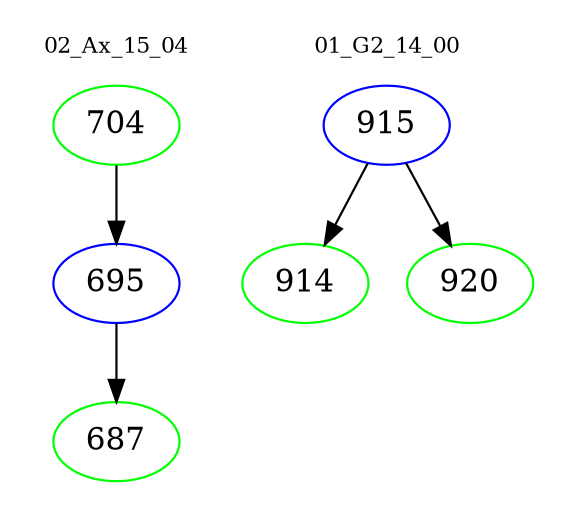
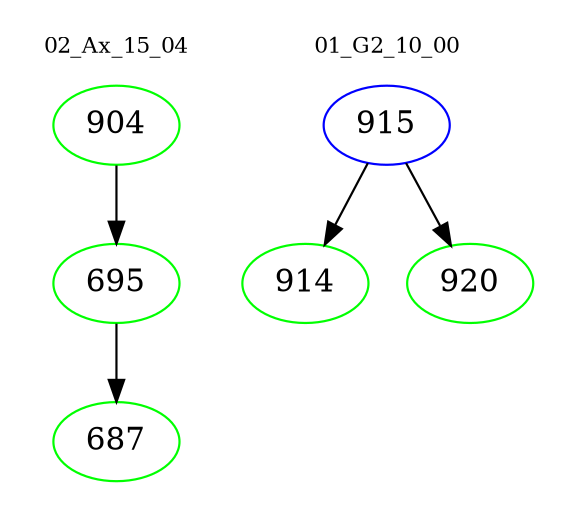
(388, 47) -> (388, 47)
(116, 125) -> (116, 125)
(116, 283) -> (116, 283)
